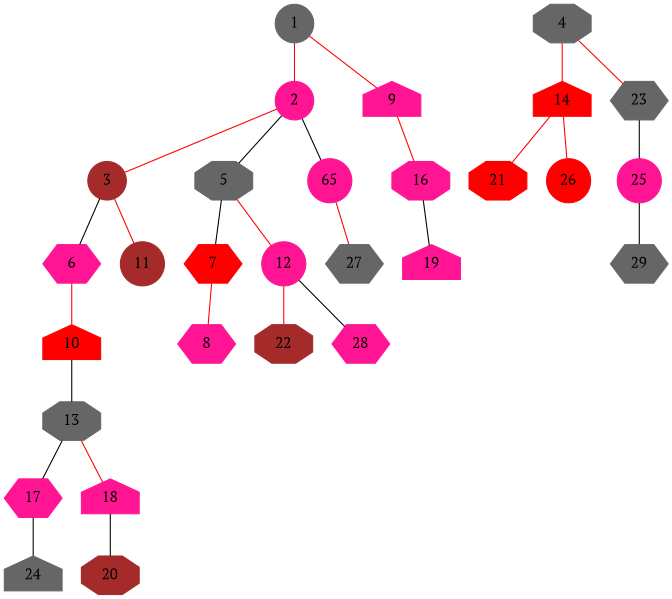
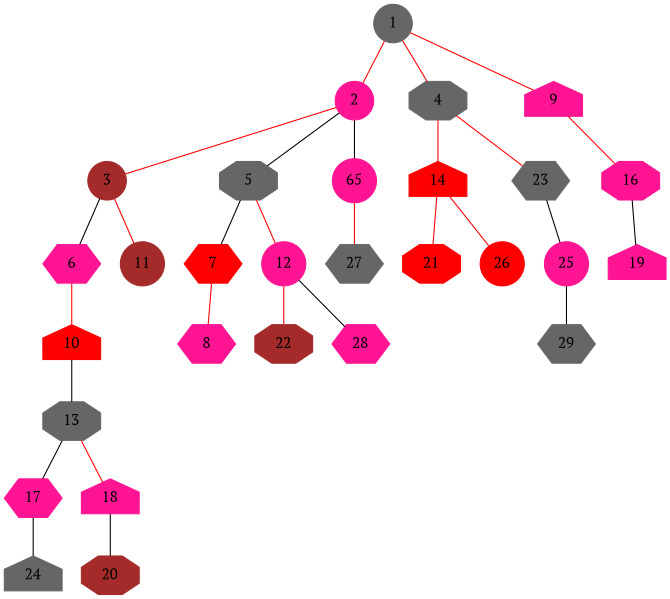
none -> (415, 61)
